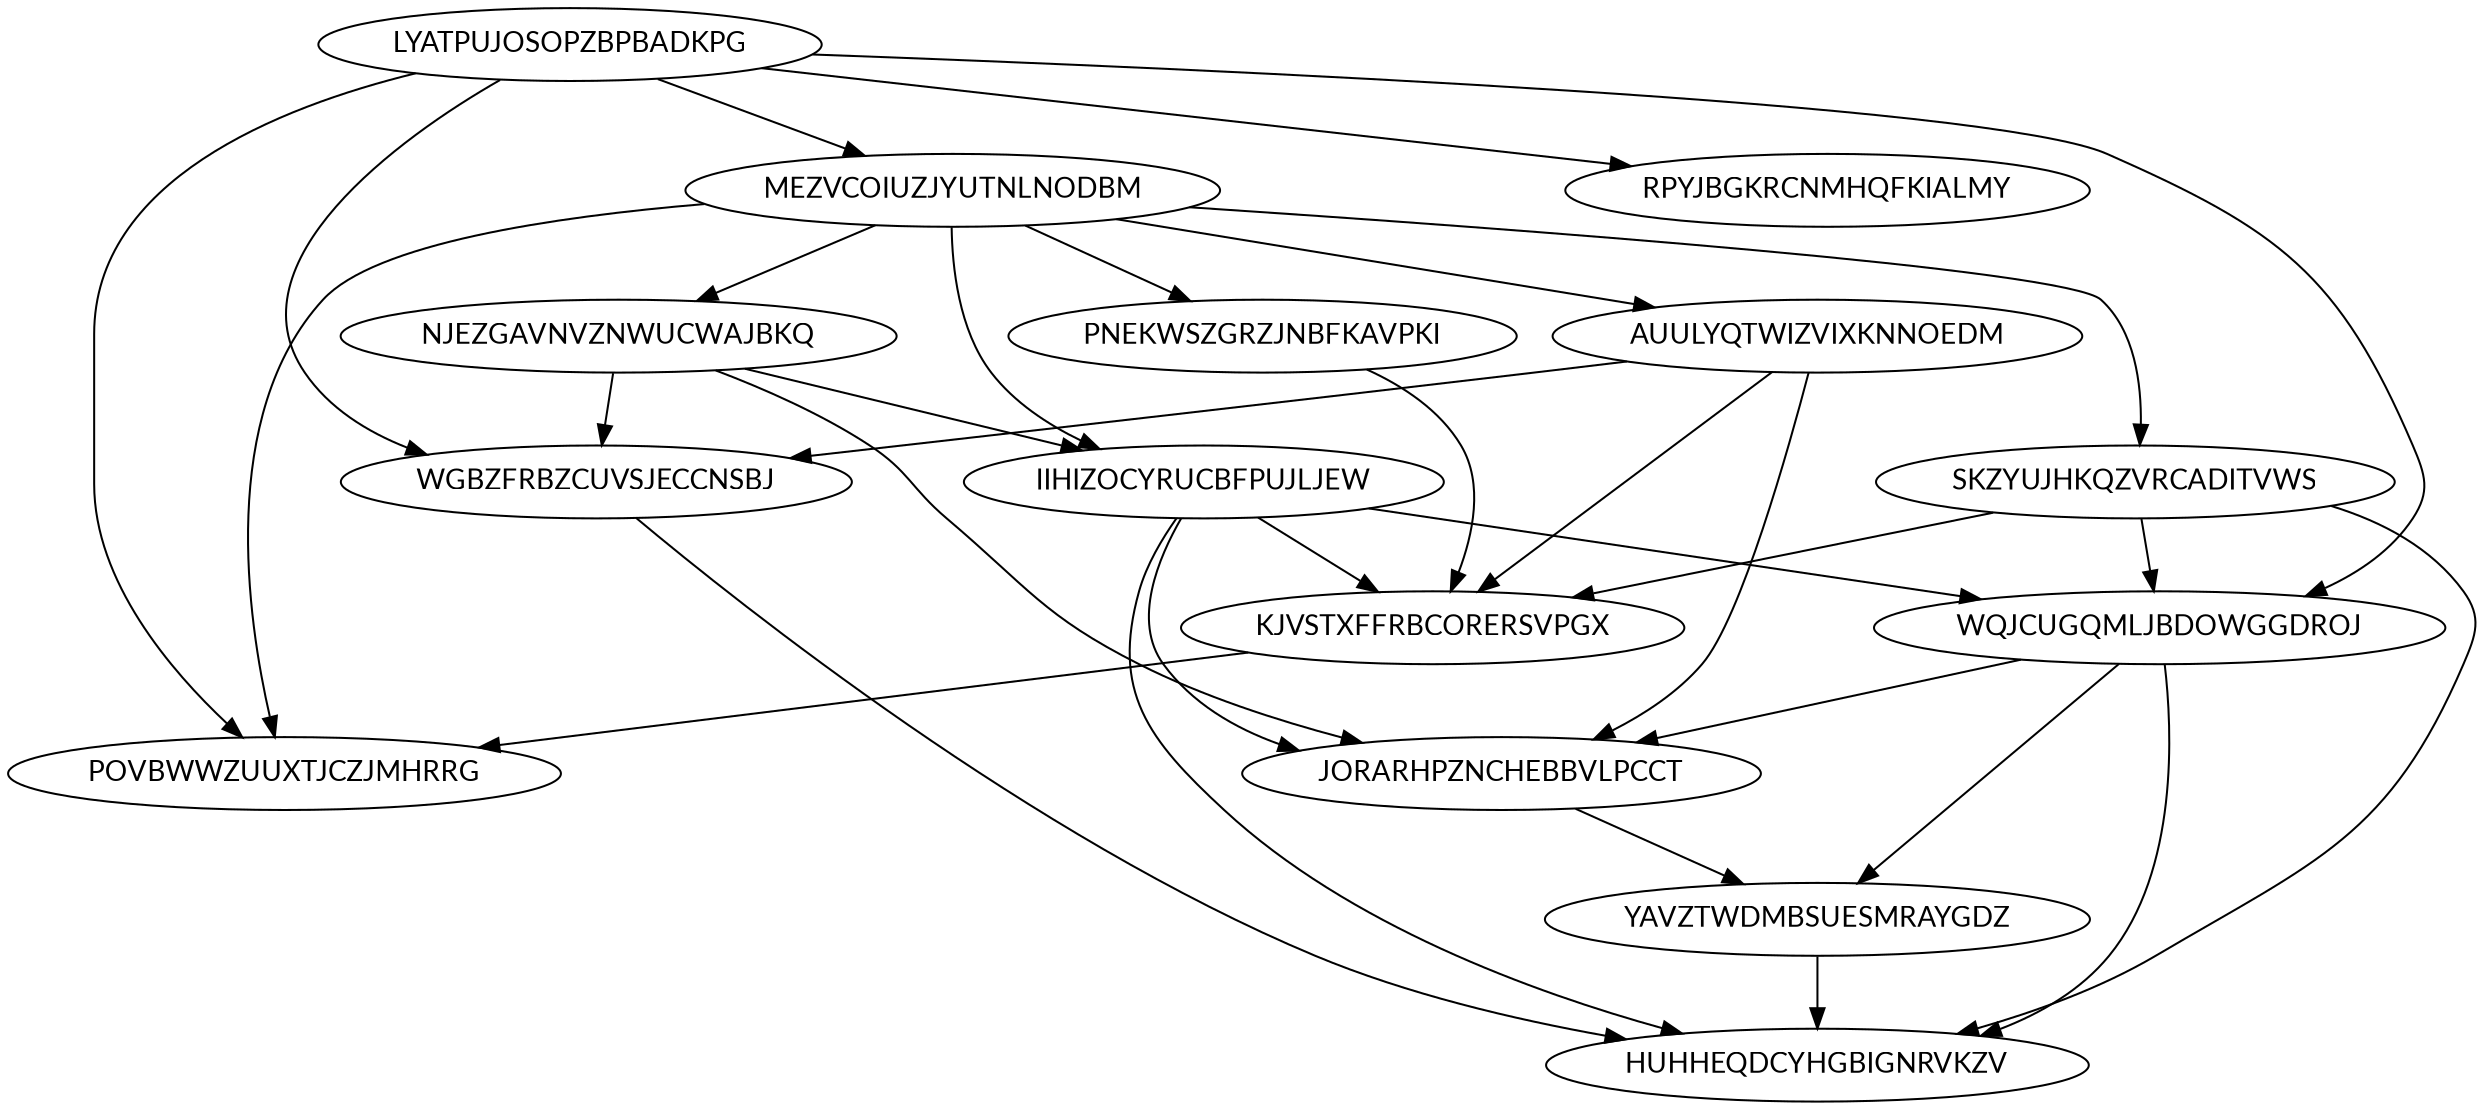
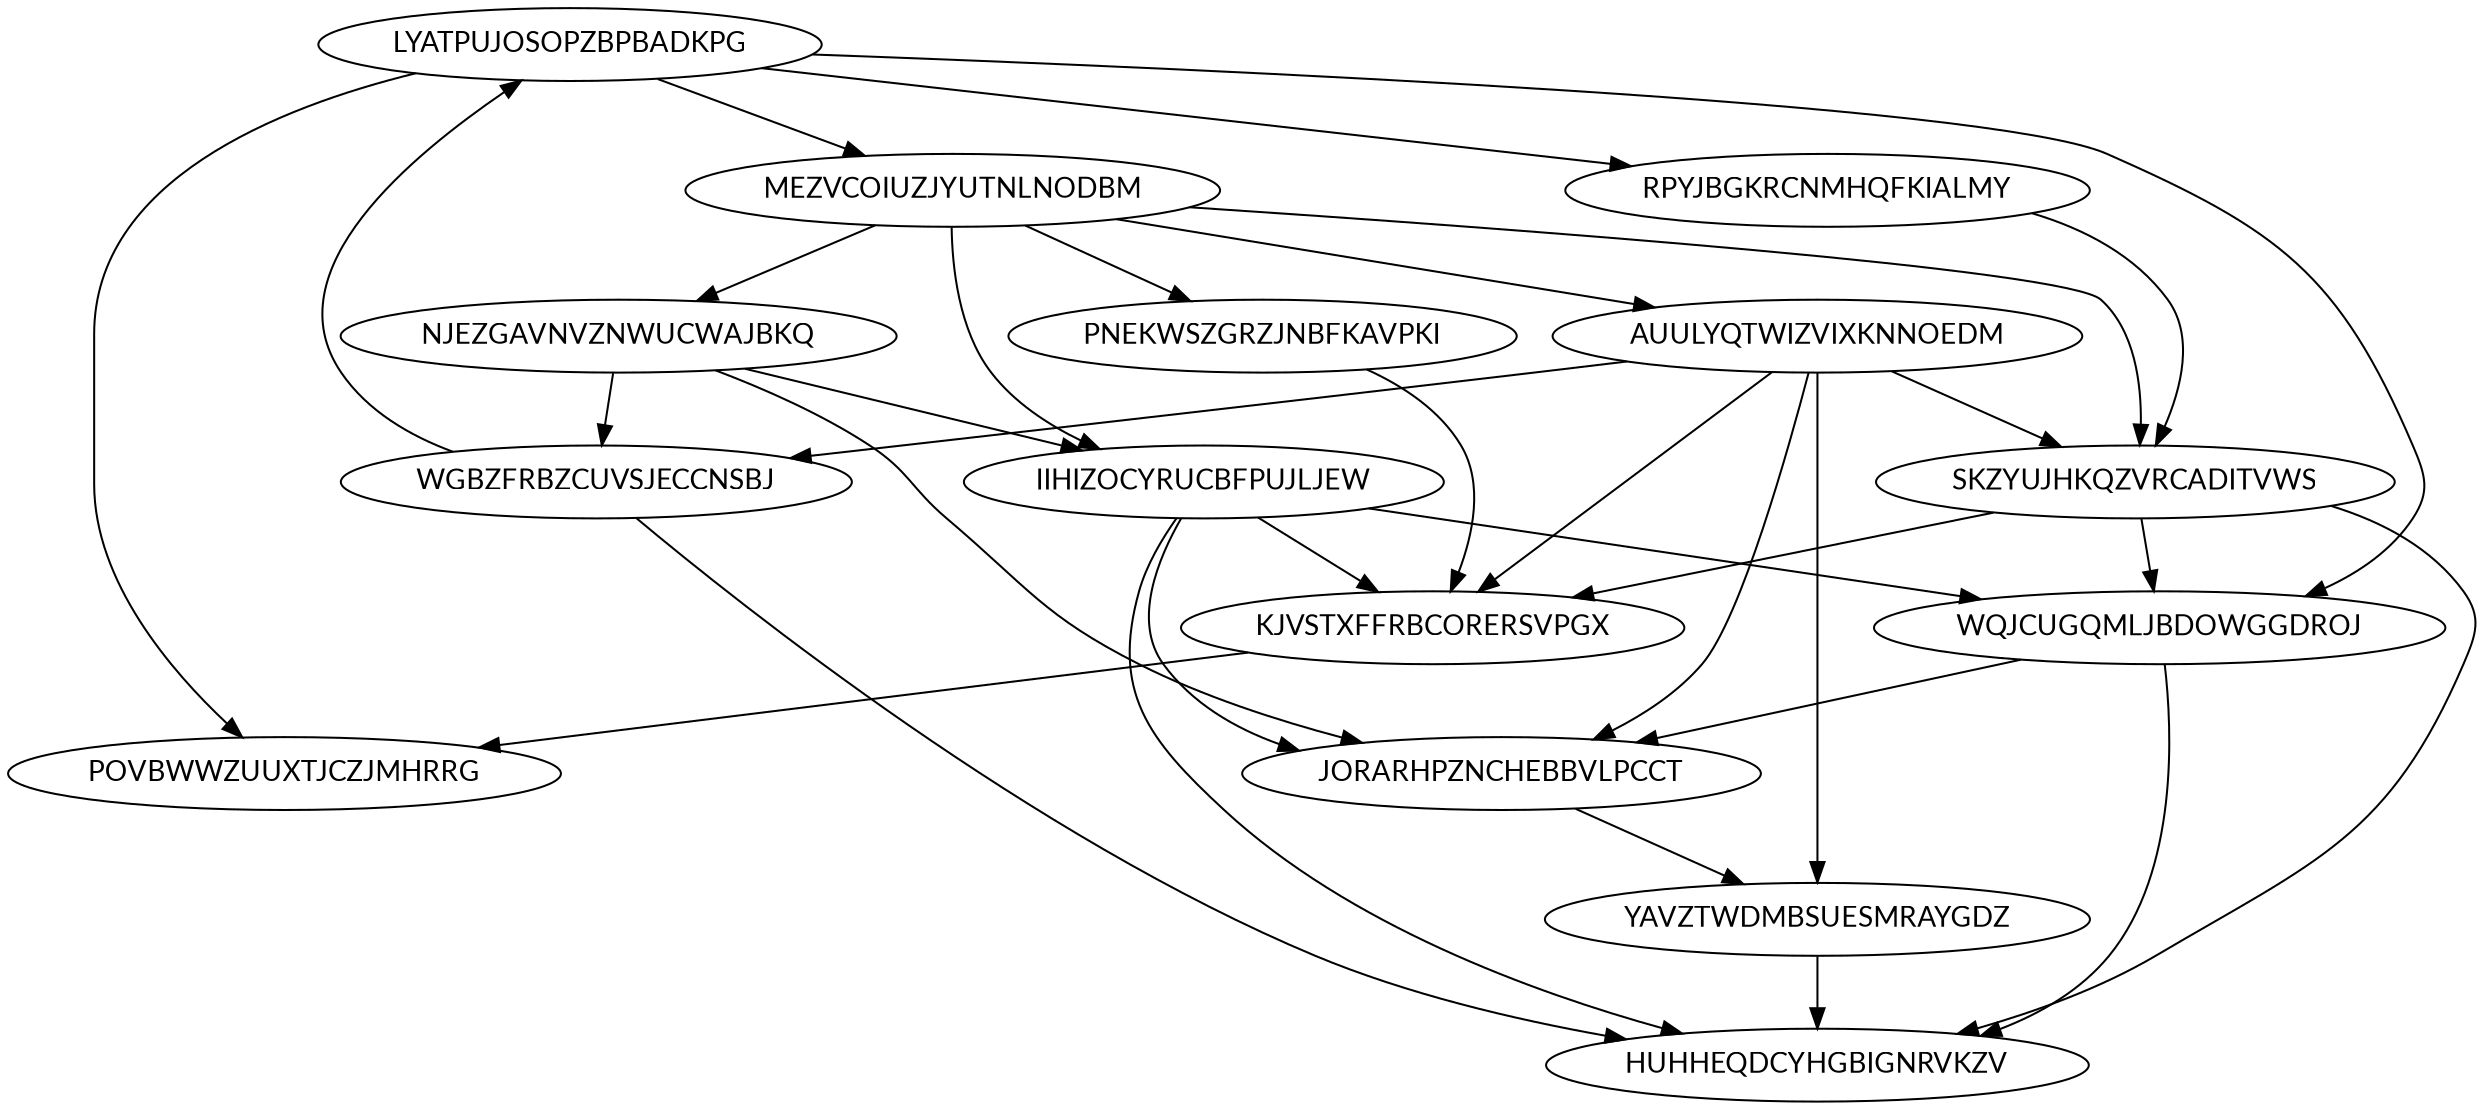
(306, 249) -> (333, 268)
none -> (2158, 288)
(312, 315) -> none
none -> (1967, 405)
(1996, 767) -> (1817, 617)
